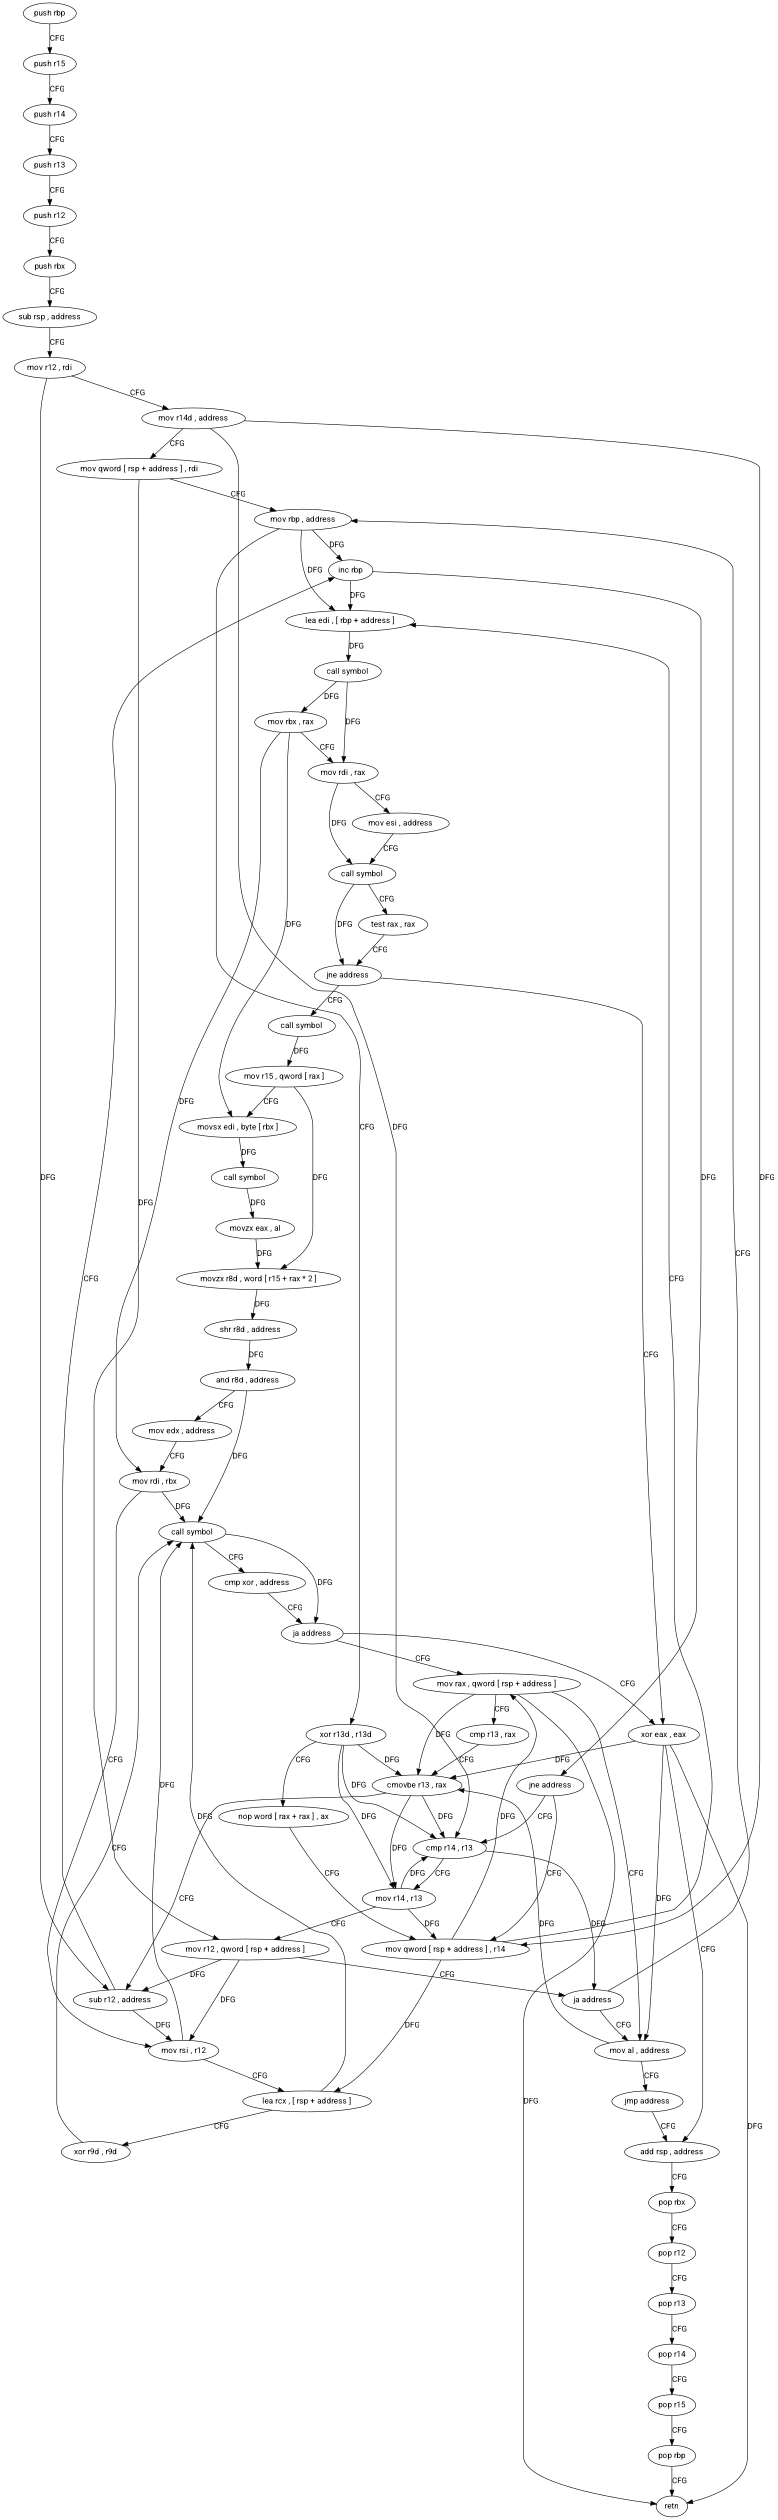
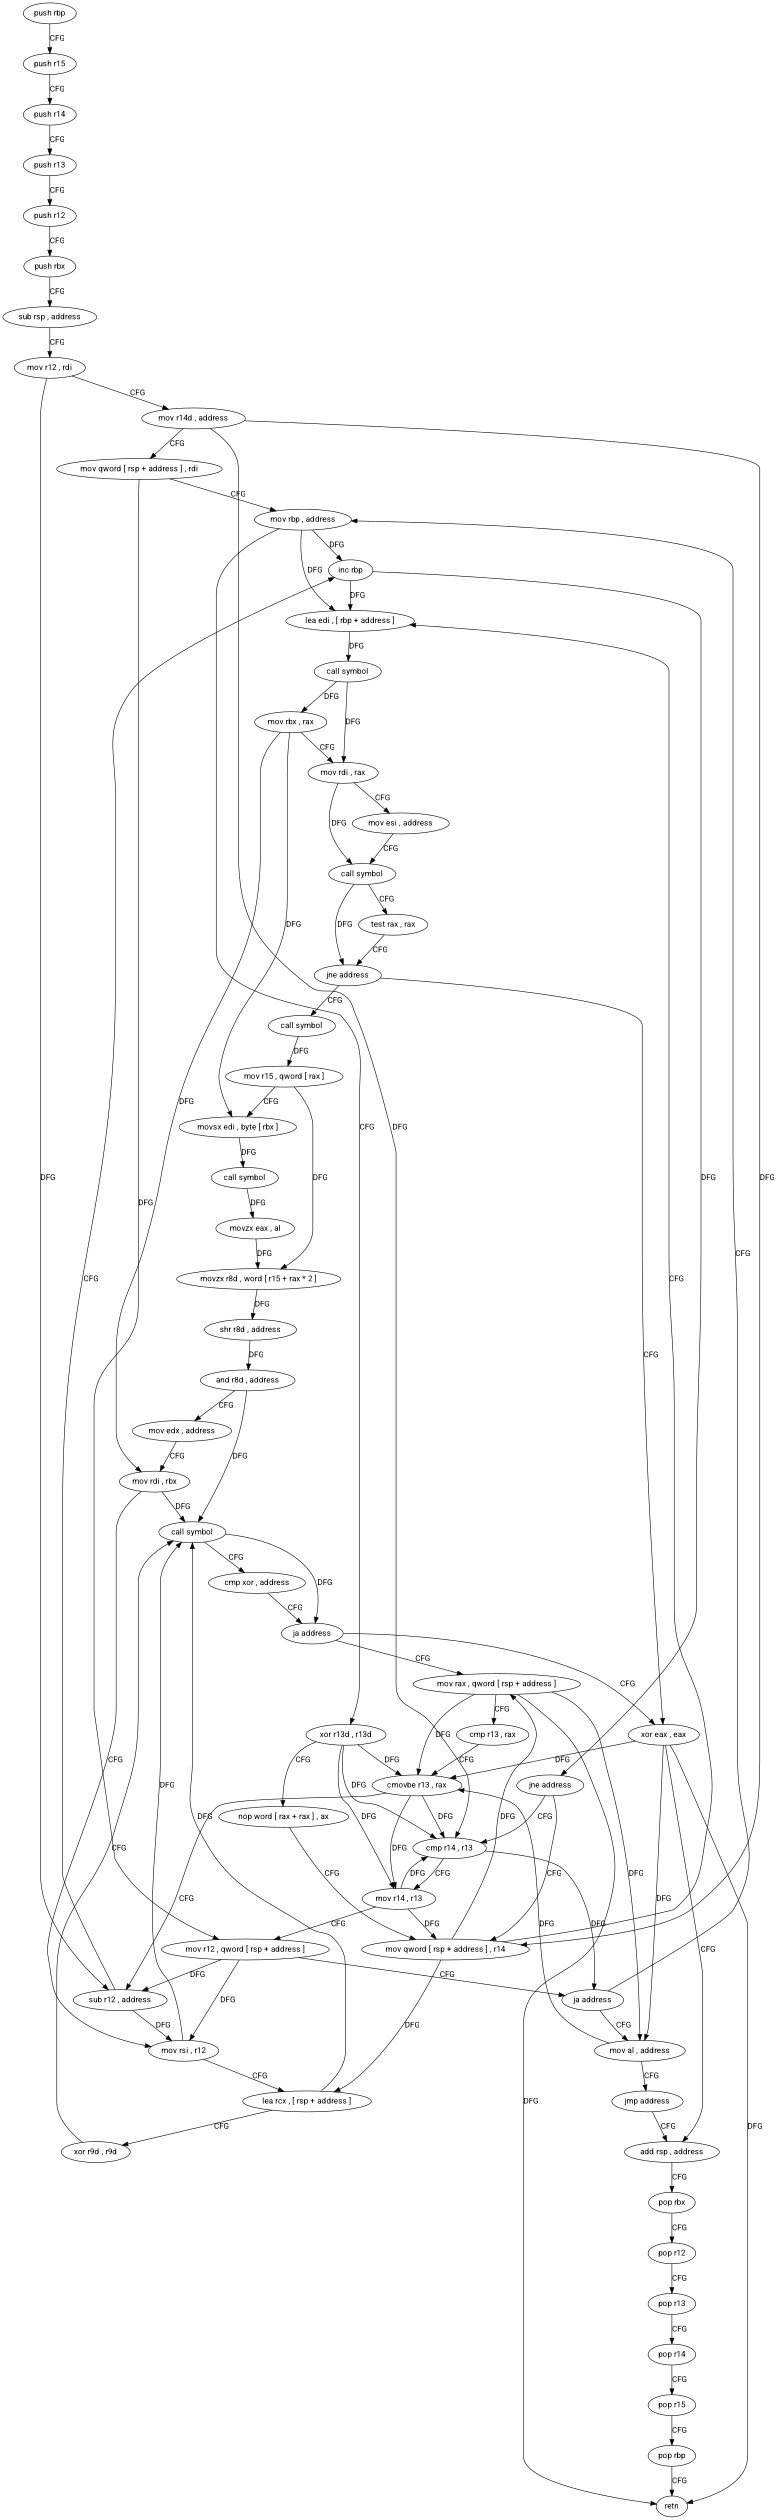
(637, 1874) -> (637, 1874)
